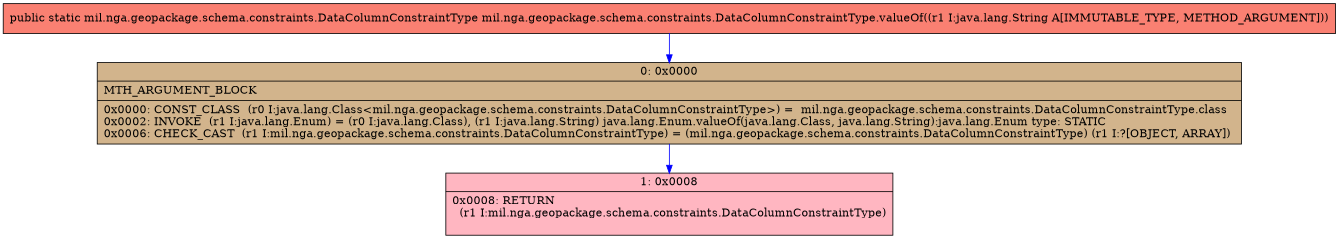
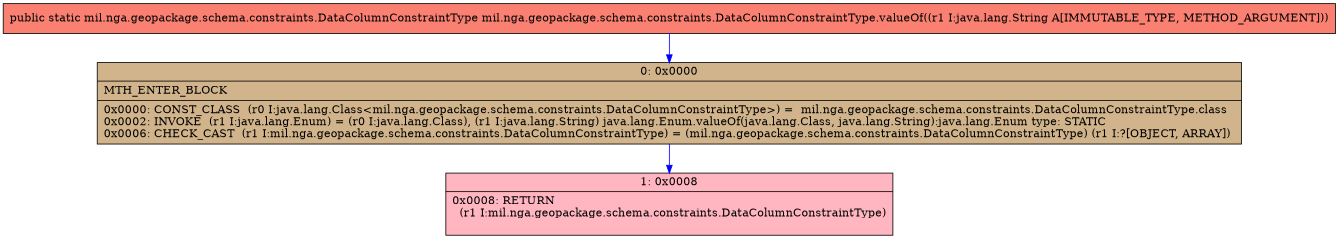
(180, 90) -> (166, 90)
